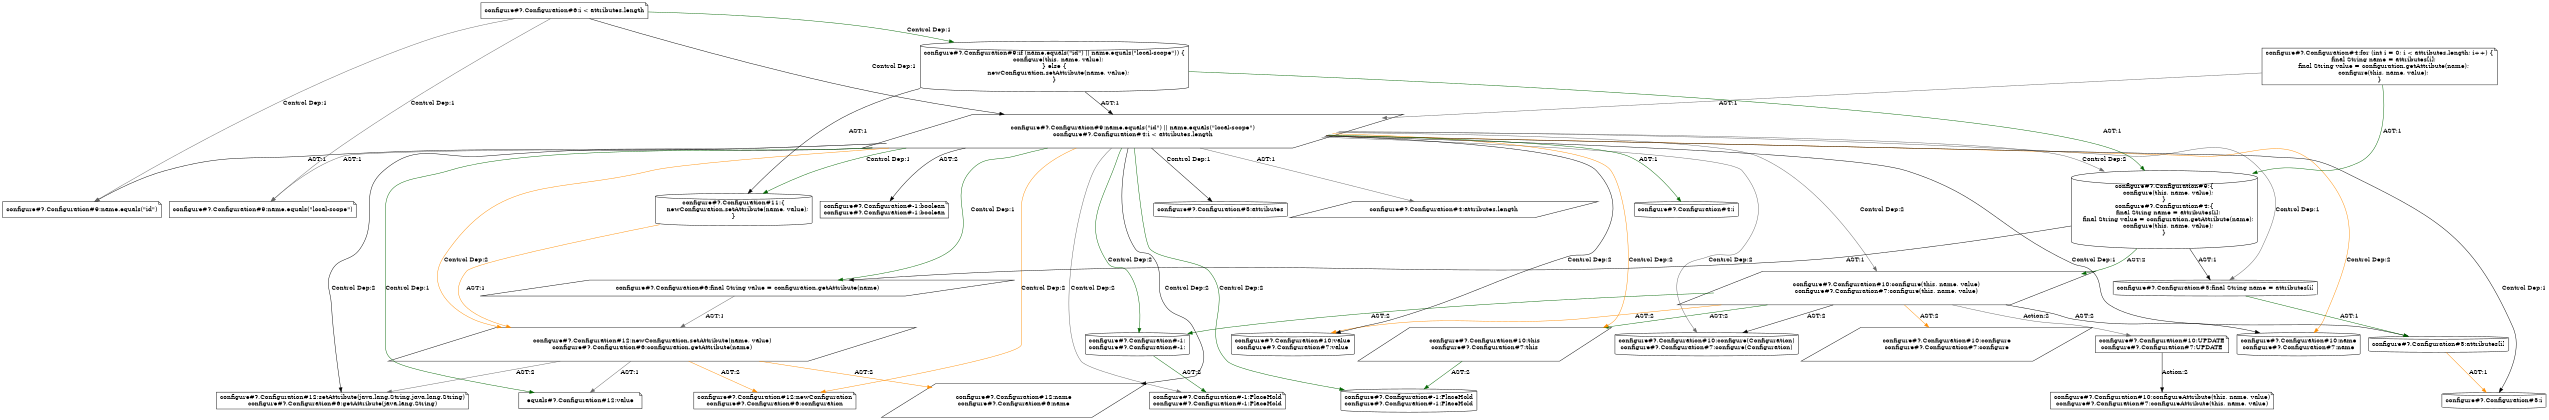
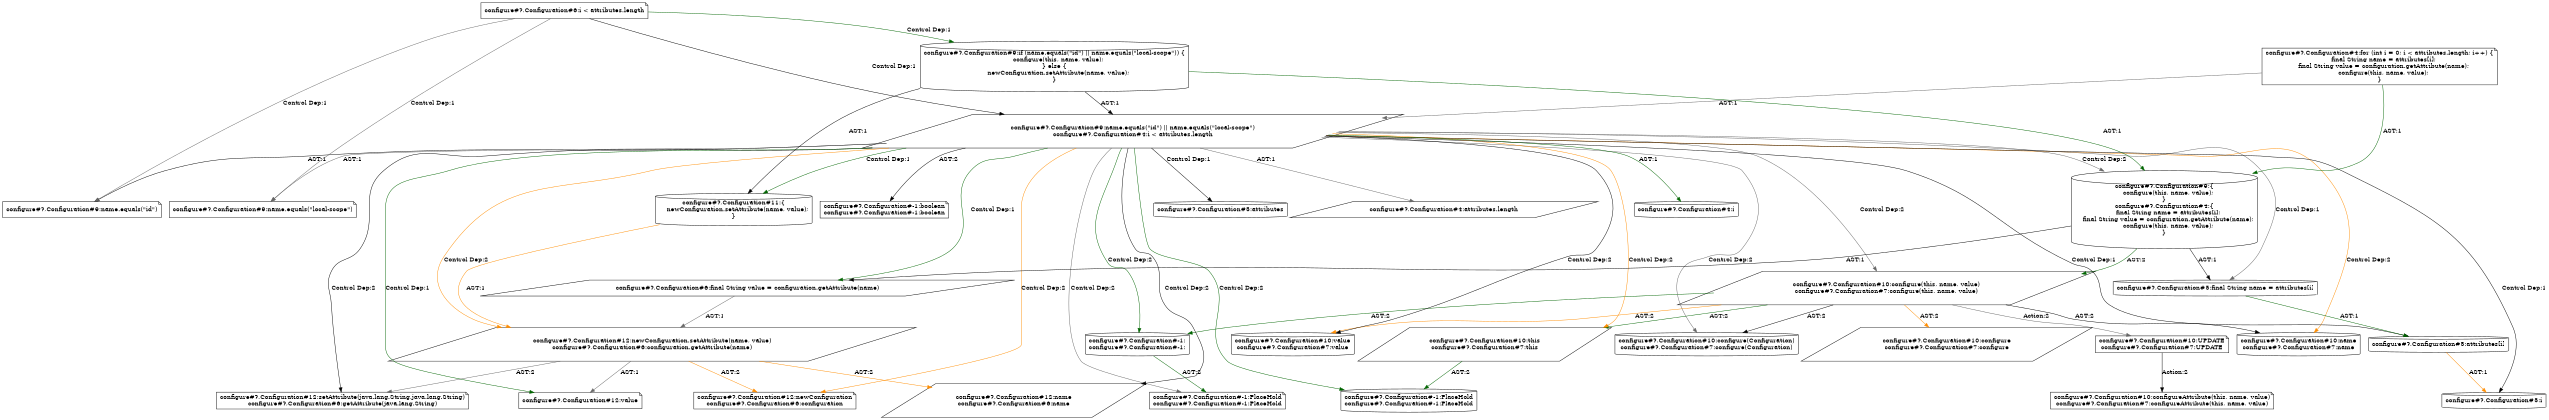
(580, 401) -> (580, 401)
